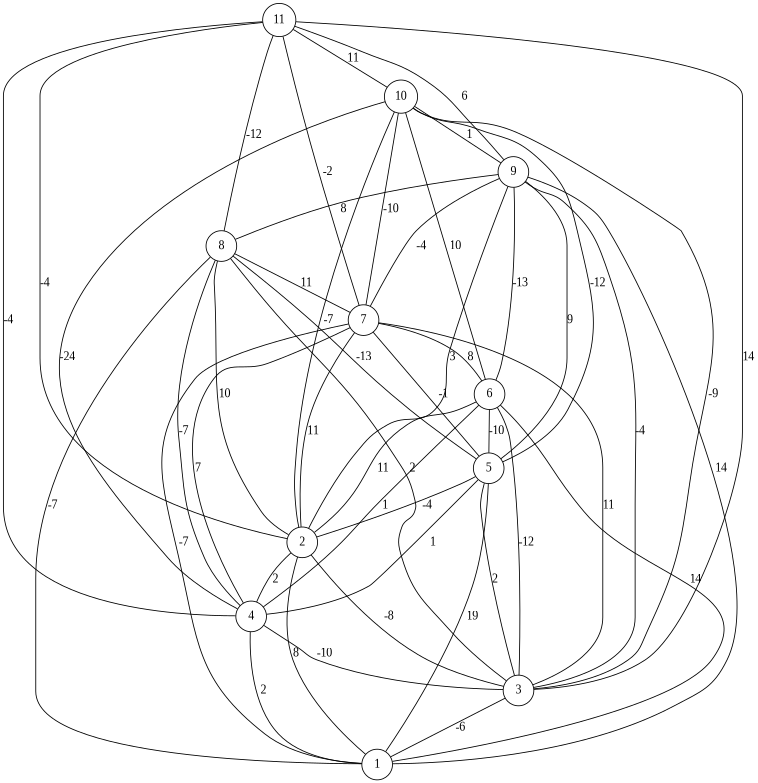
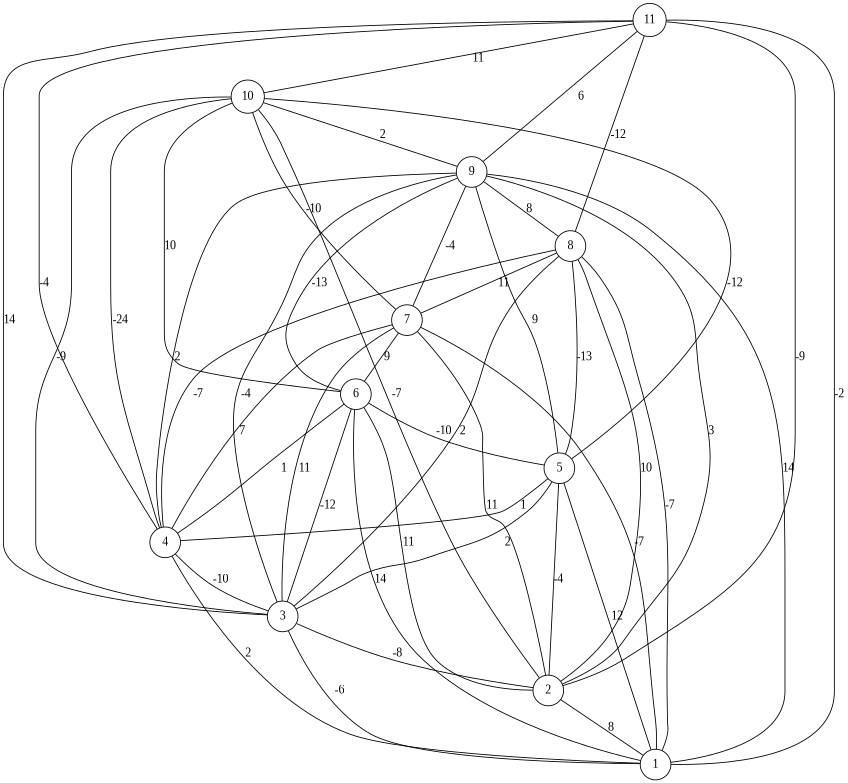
(470, 135) -> (383, 135)
(319, 172) -> (834, 391)
(45, 283) -> (800, 357)
(470, 357) -> (387, 357)
(426, 394) -> none
(271, 575) -> (204, 251)
(473, 616) -> (617, 616)
